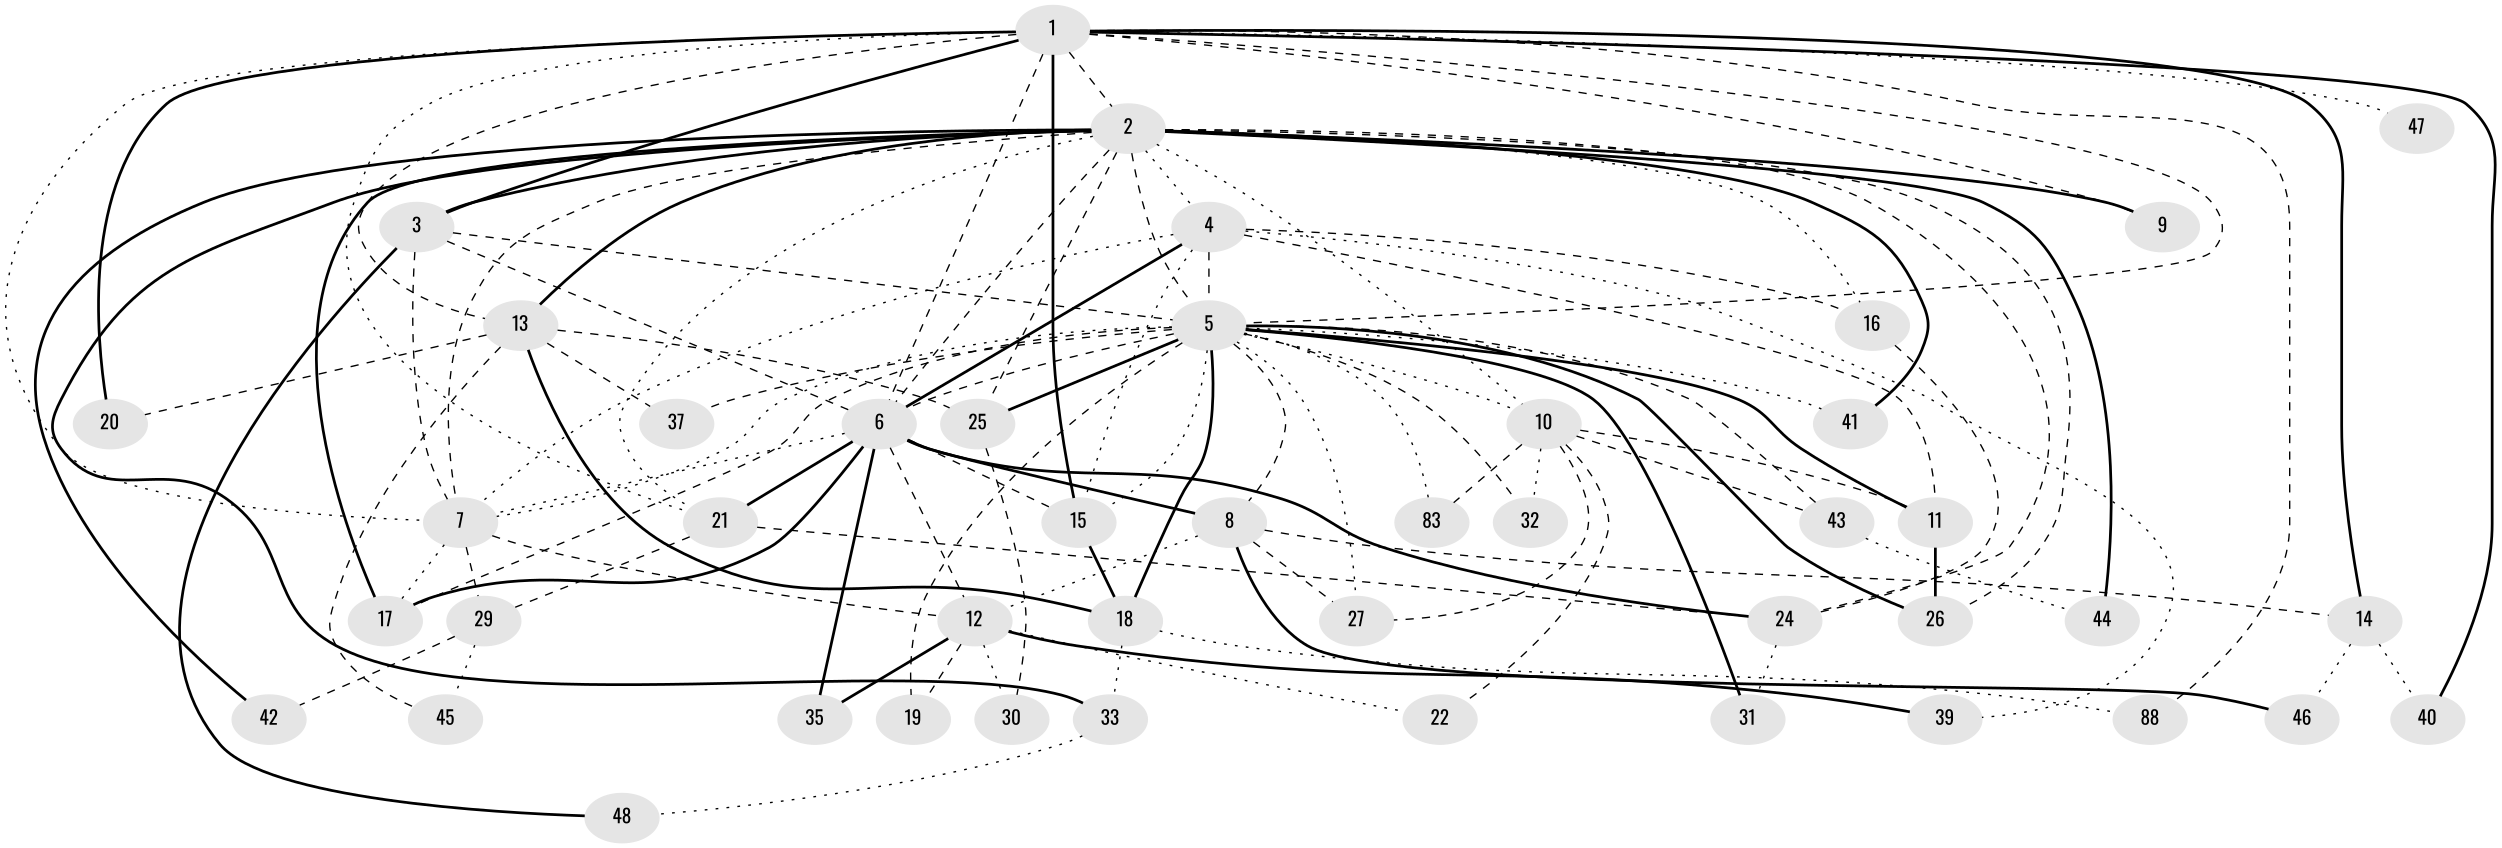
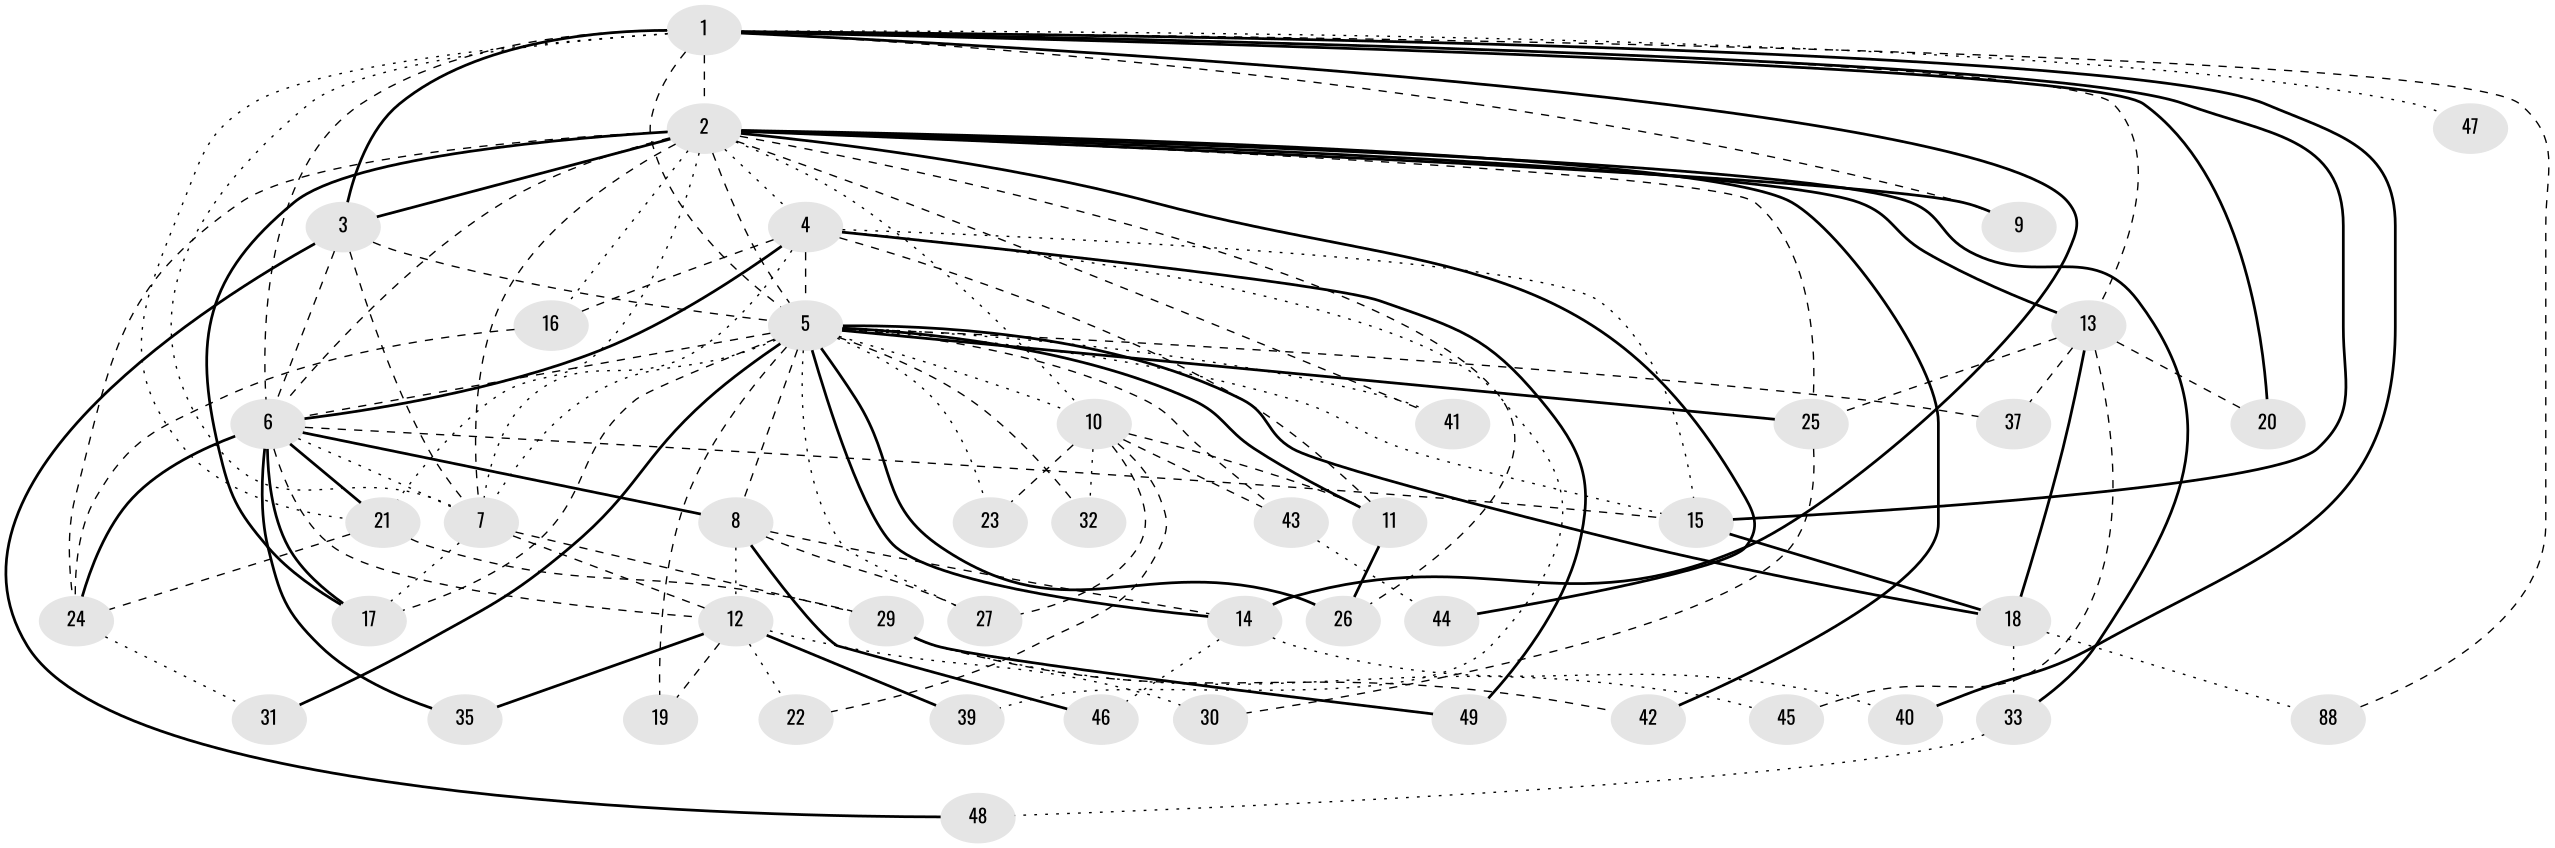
(1720, 178) -> (1081, 271)
(1432, 523) -> (990, 523)
none -> (896, 547)
none -> (1469, 720)
